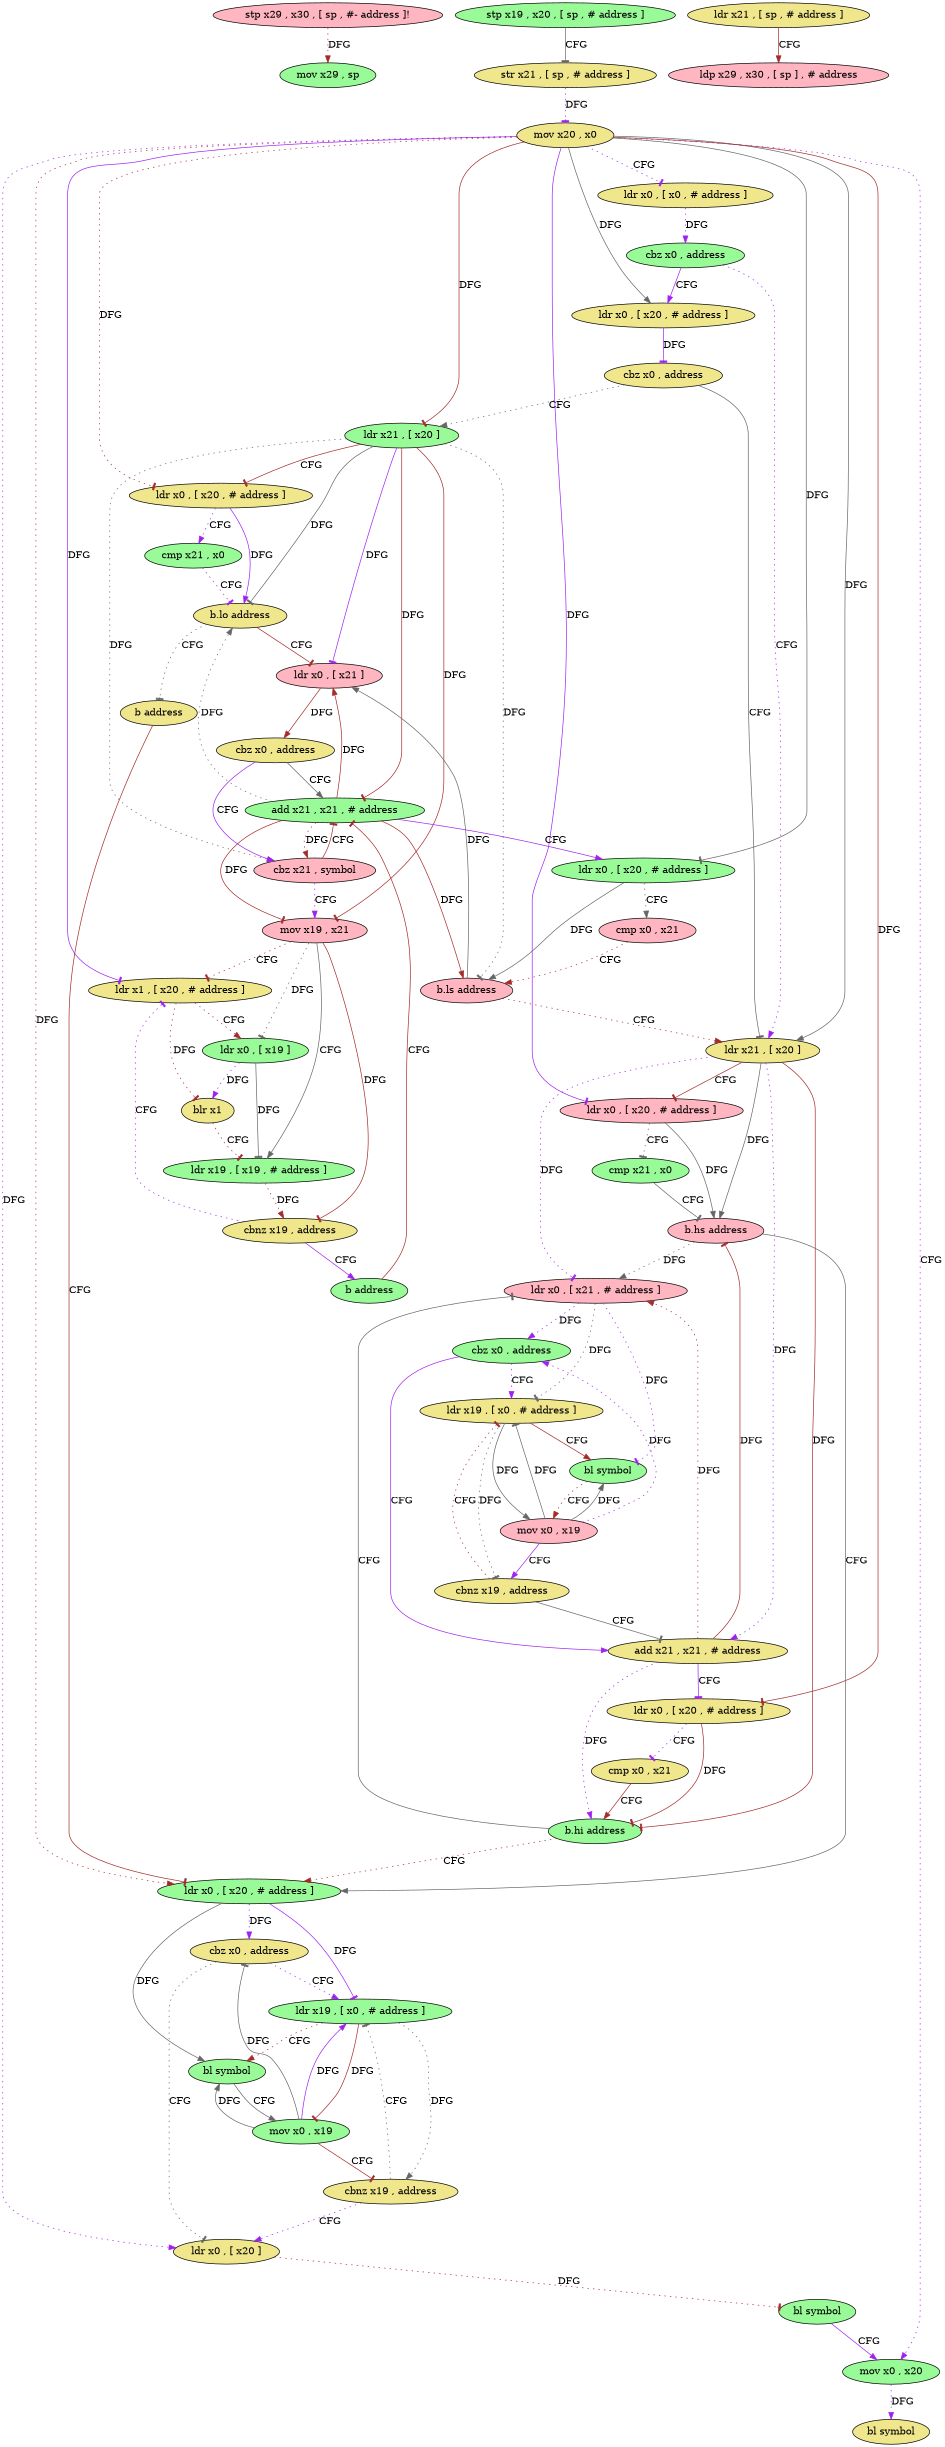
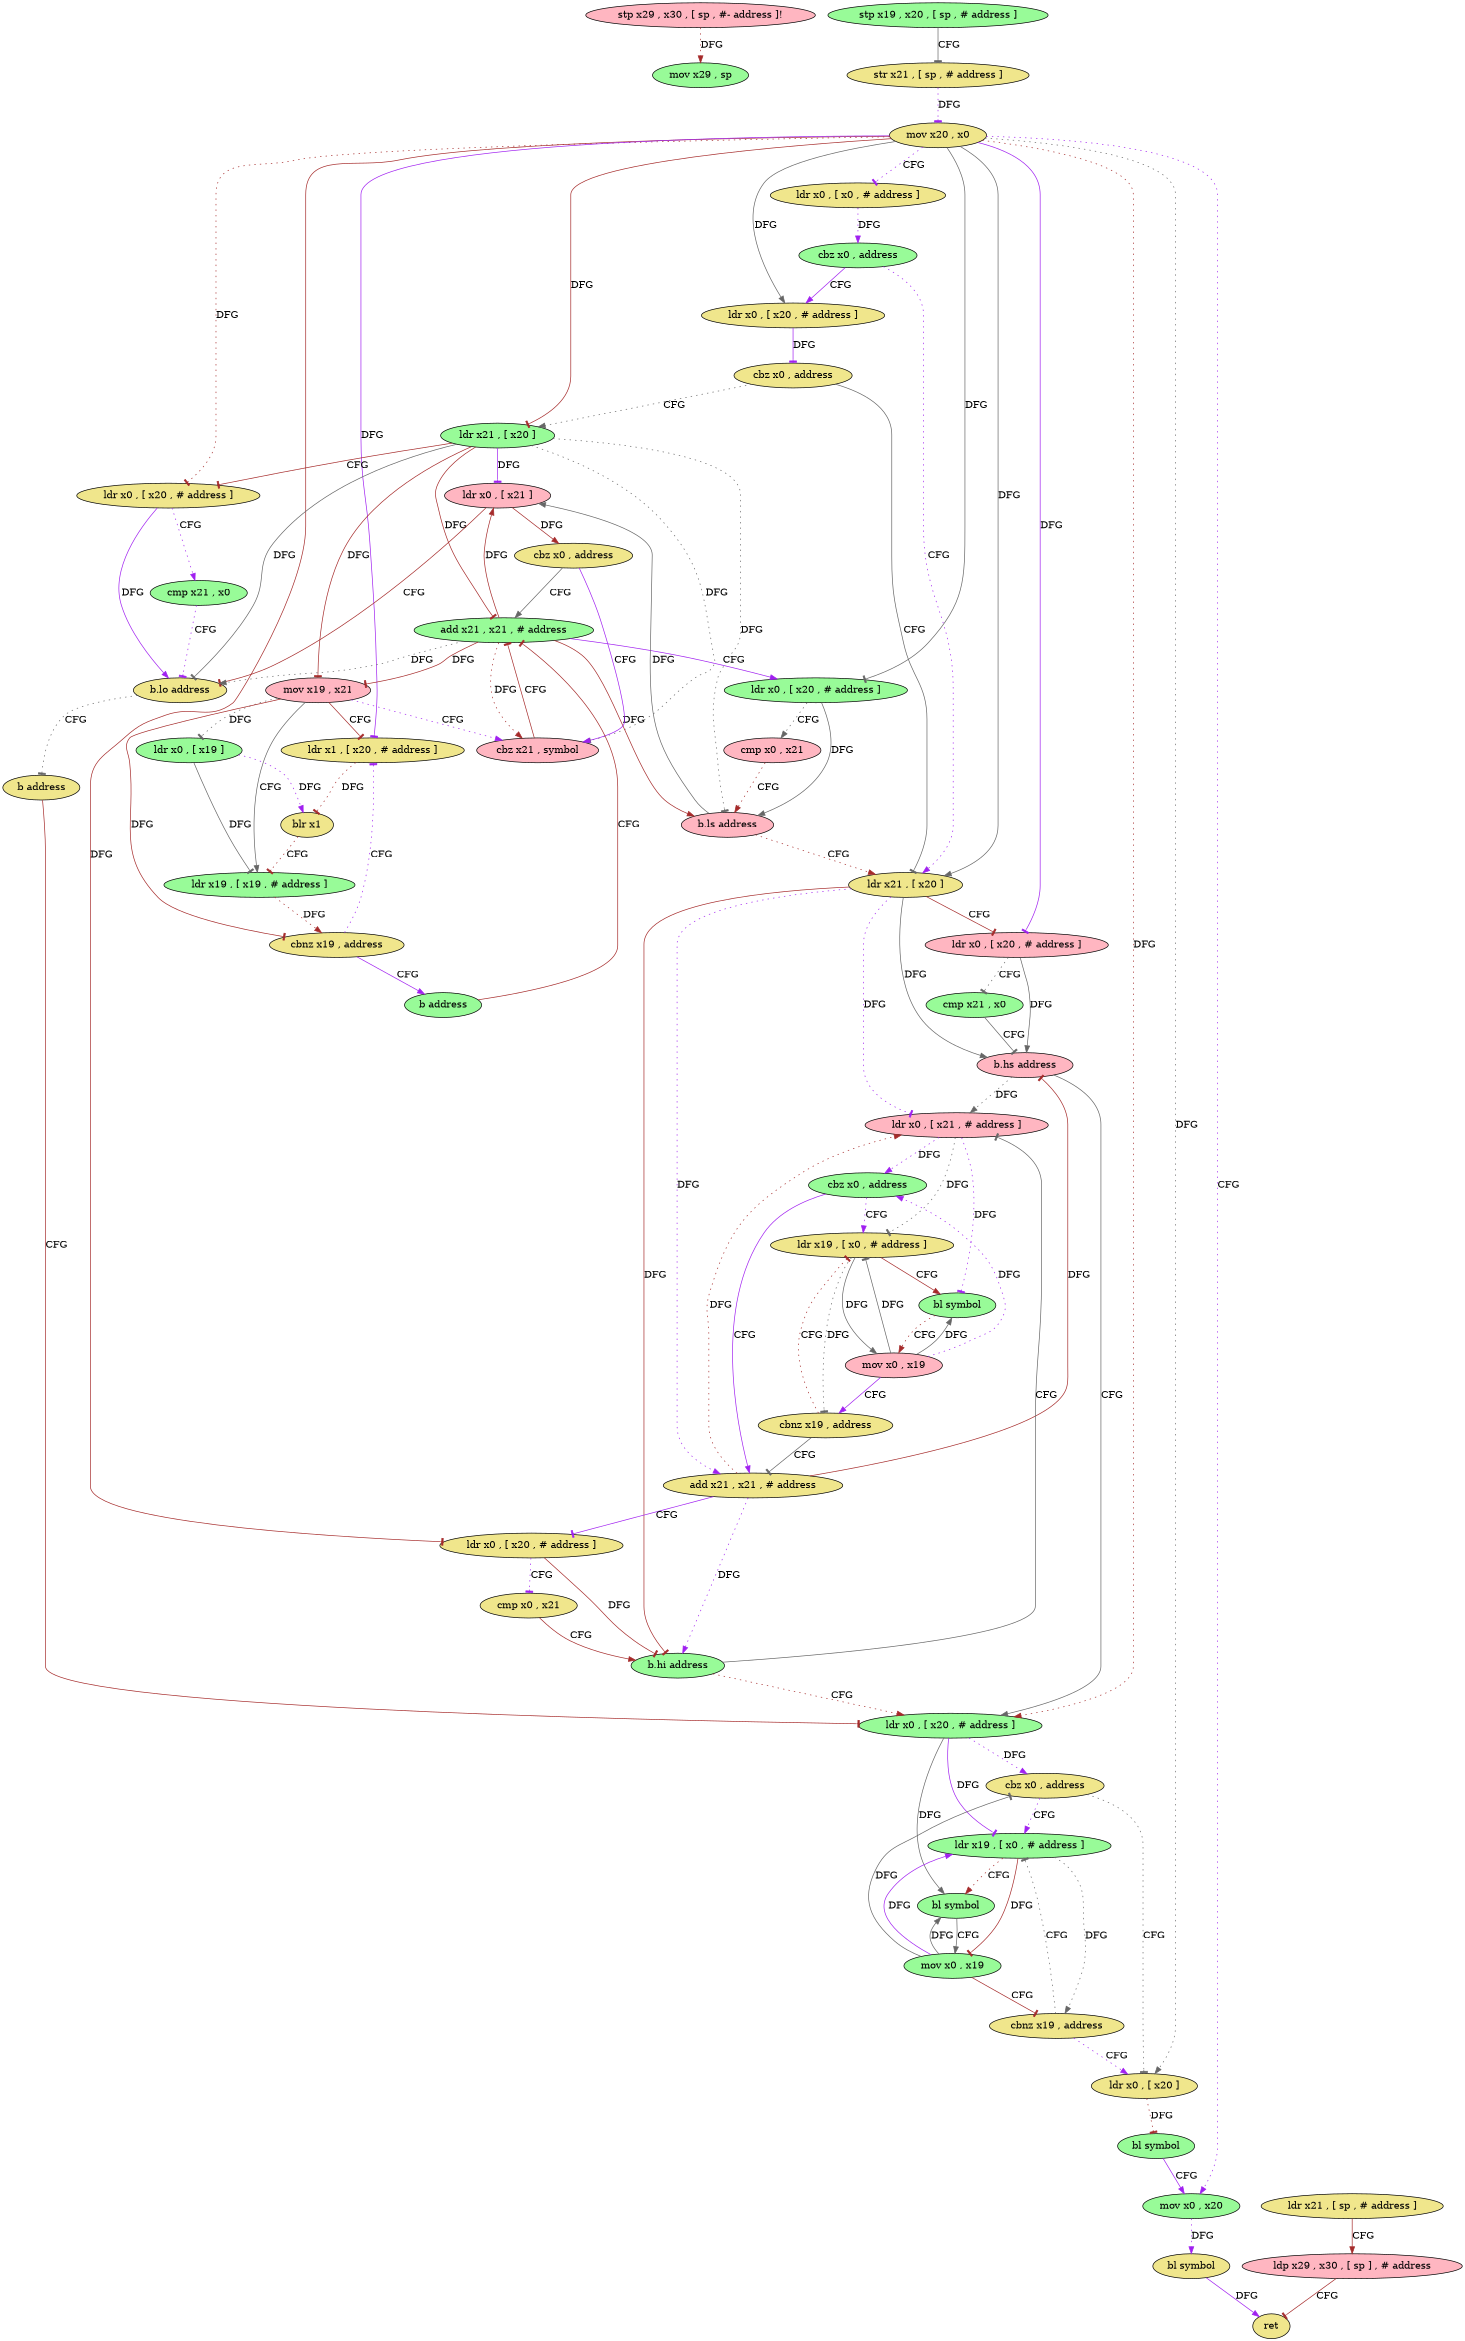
(283, 645) -> (363, 610)
(315, 897) -> (423, 719)
(250, 959) -> (344, 719)
(3, 1019) -> (1175, 1030)
(215, 1019) -> none
none -> (1271, 2326)
